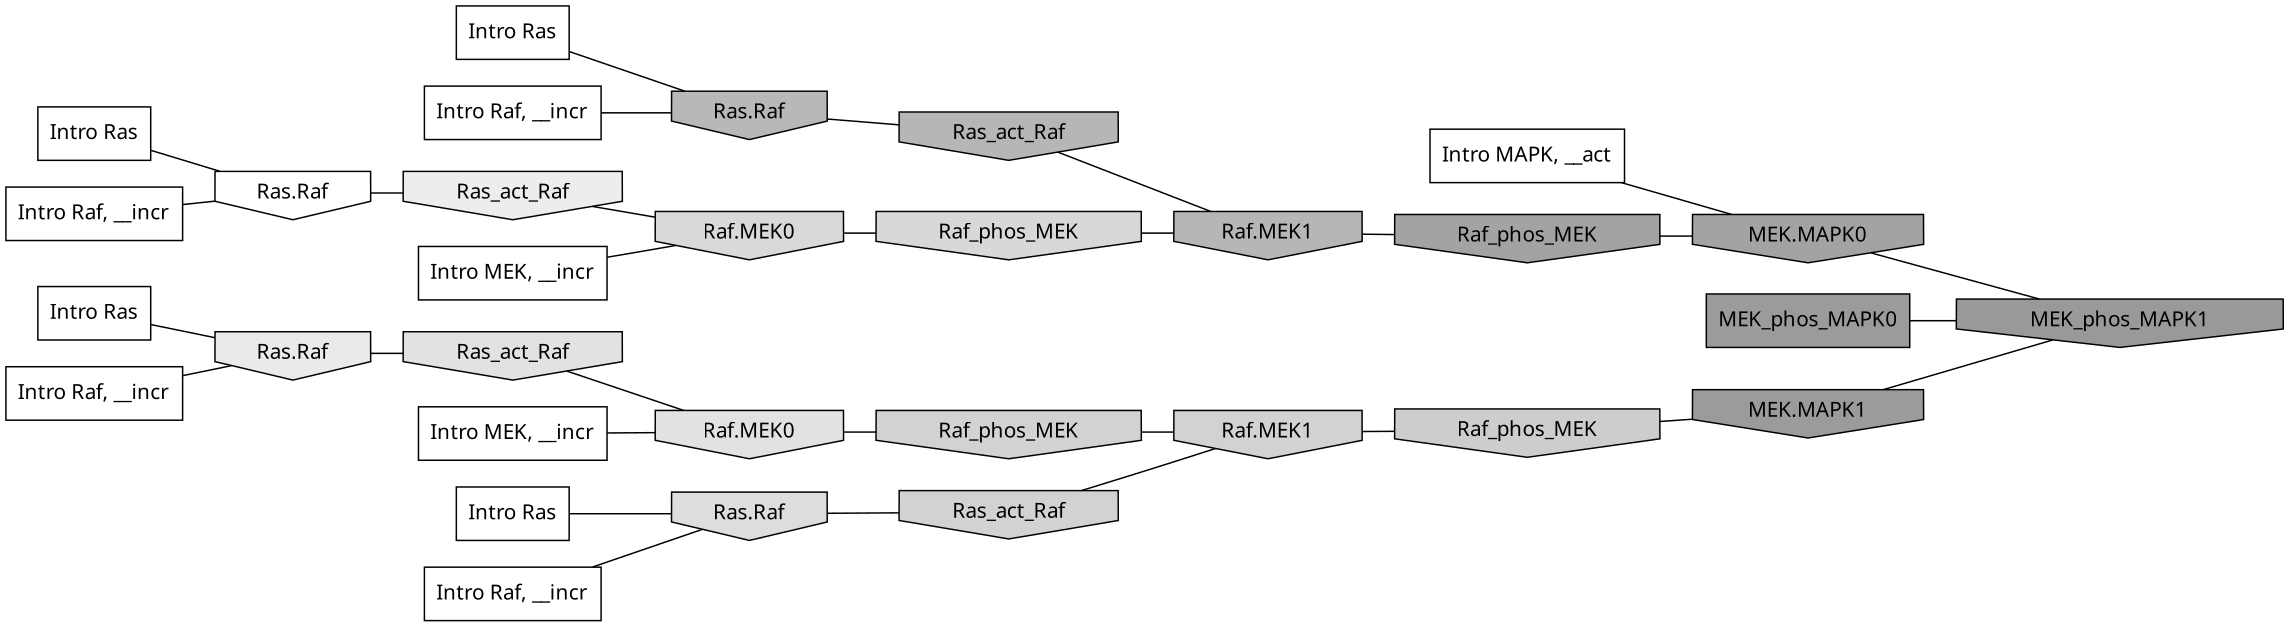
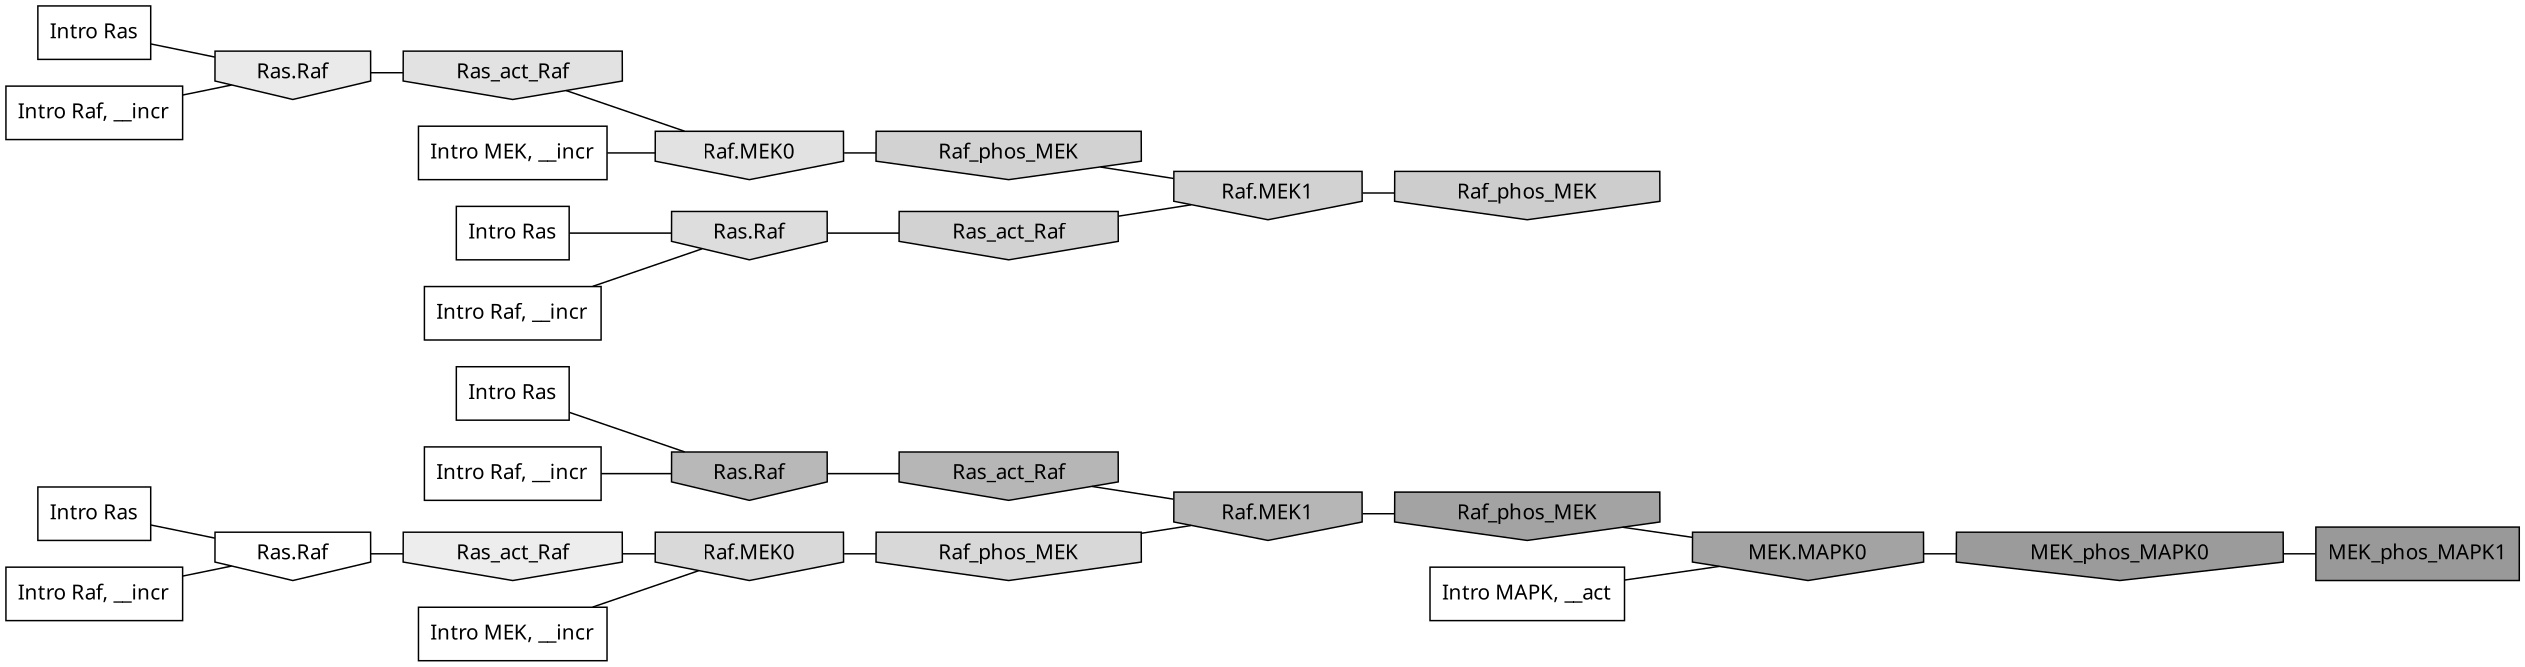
(1955, 276) -> (1940, 554)
(1808, 321) -> (2120, 554)
(2120, 321) -> (2418, 554)
(1808, 411) -> none
